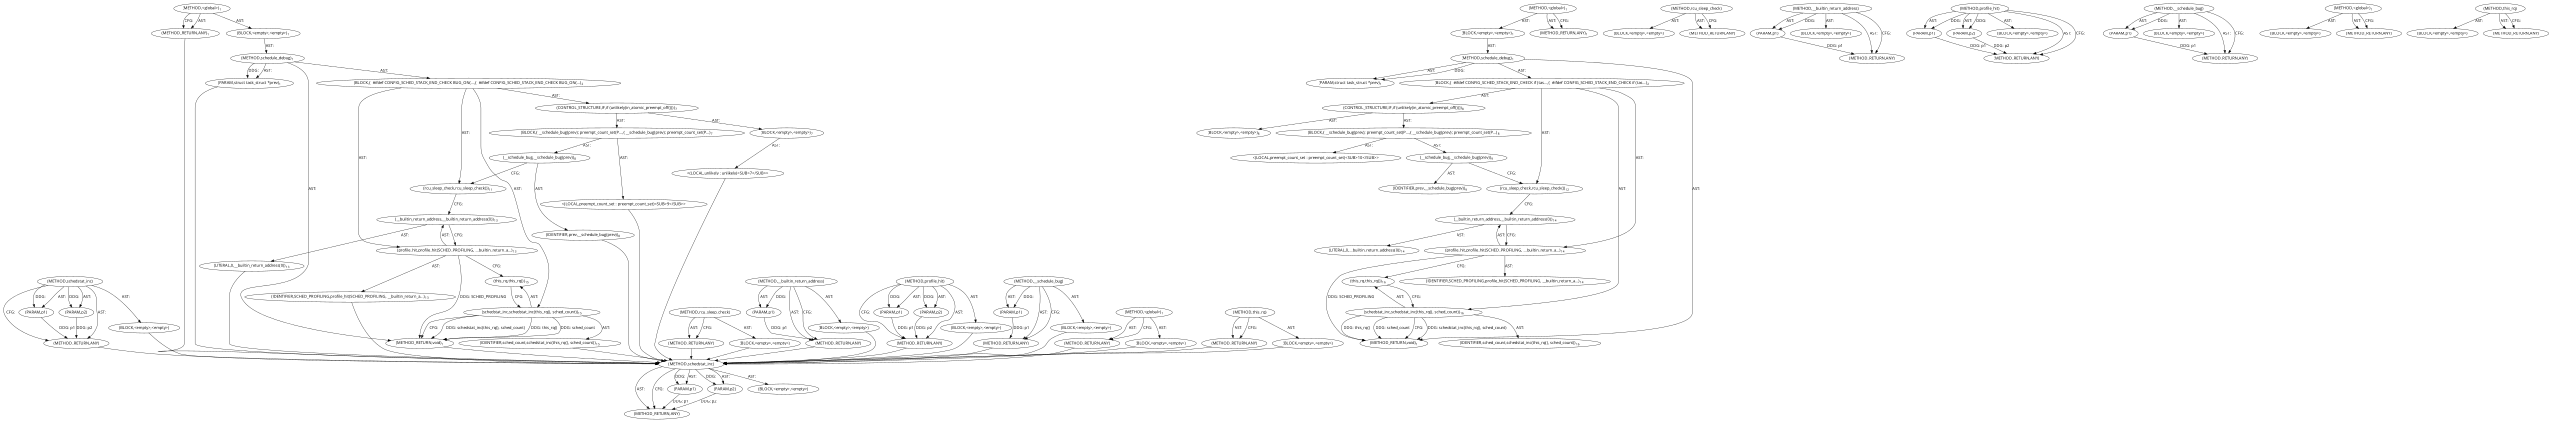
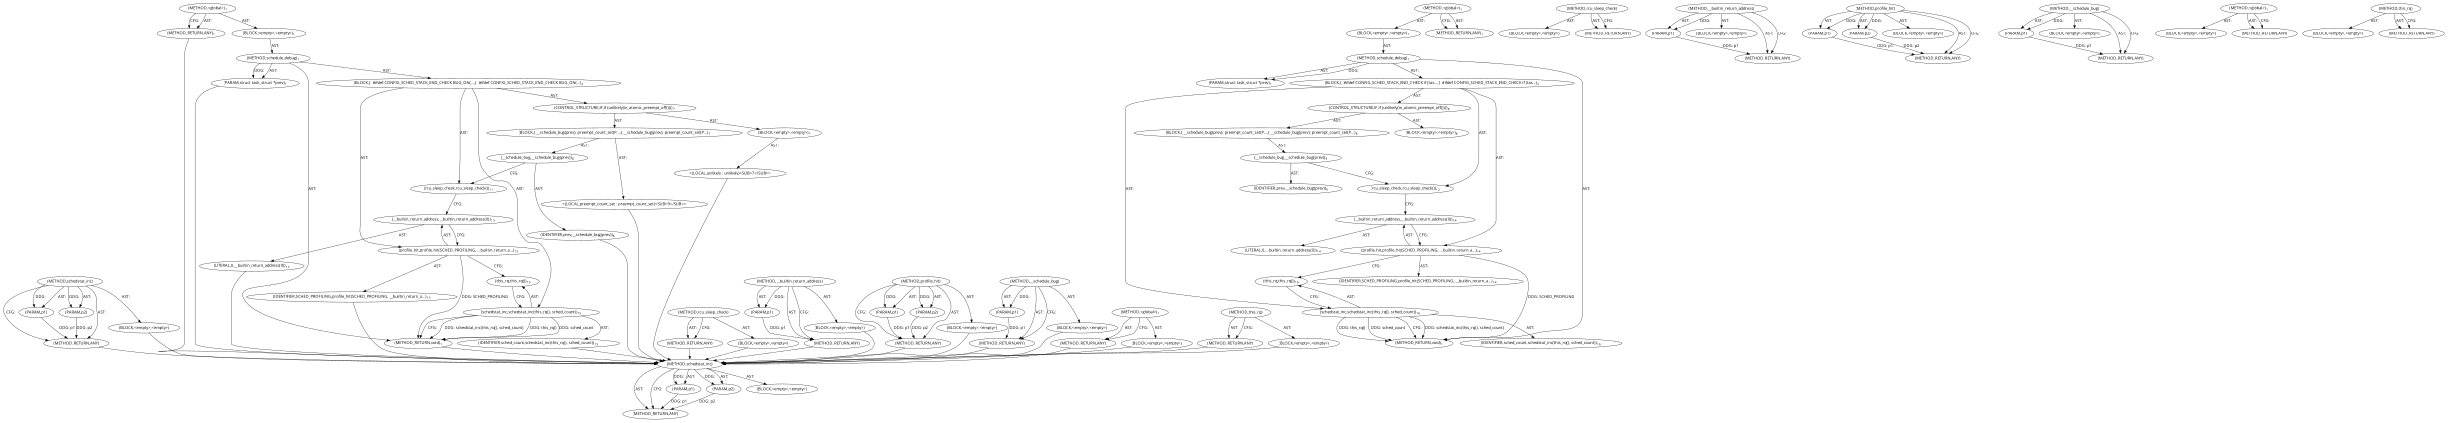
(1316, 158) -> none
